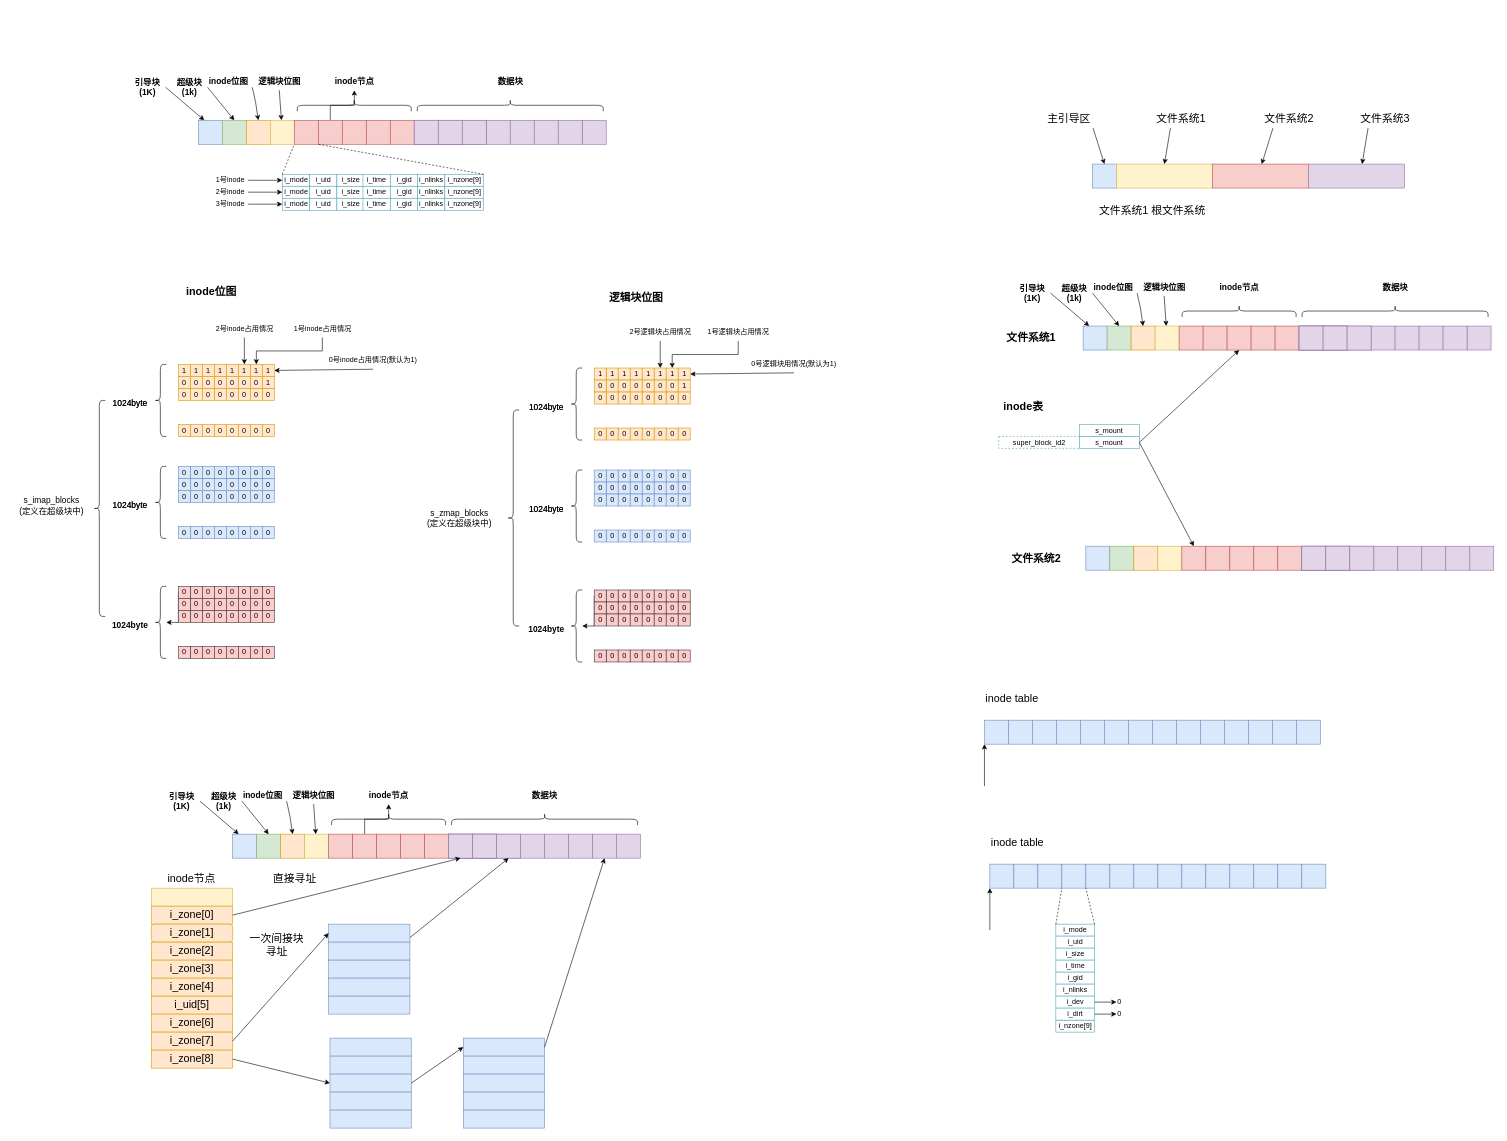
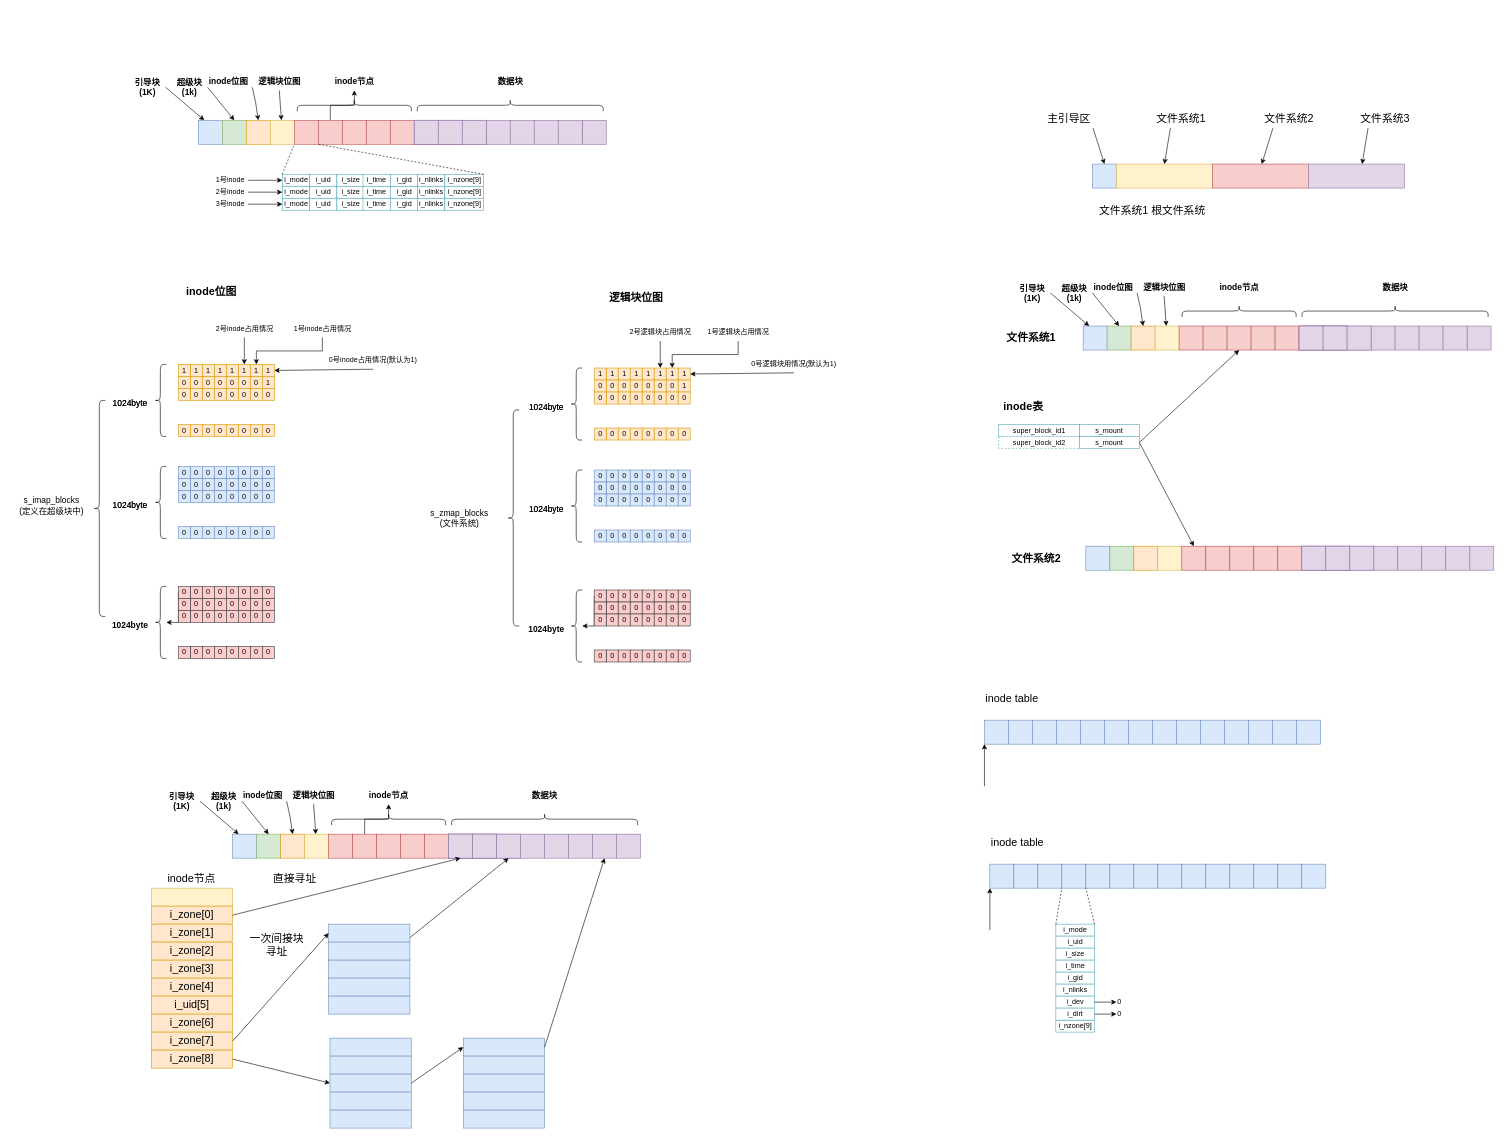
none -> (1039, 431)
(459, 518) -> (459, 518)
